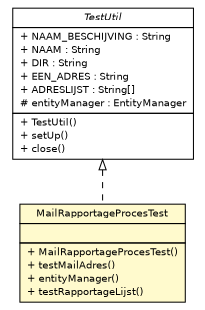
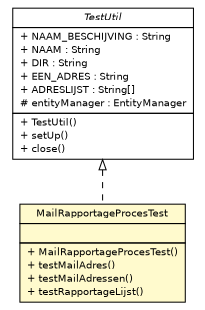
(74, 279) -> (80, 279)
